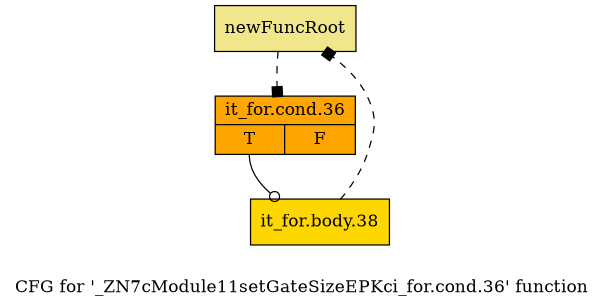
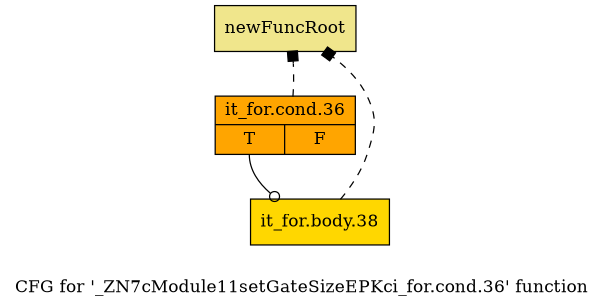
(277, 68) -> (294, 80)
